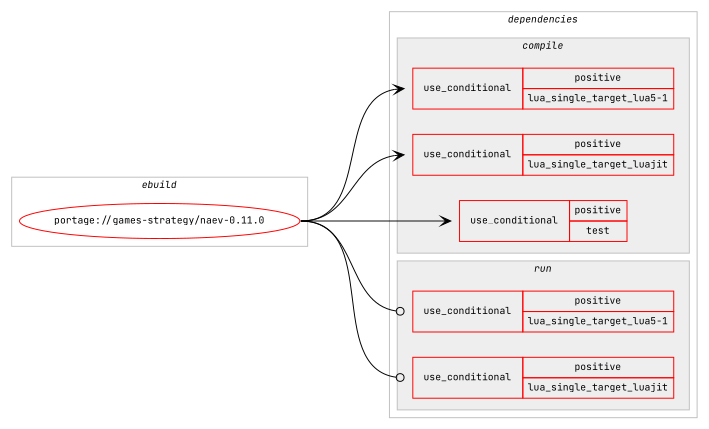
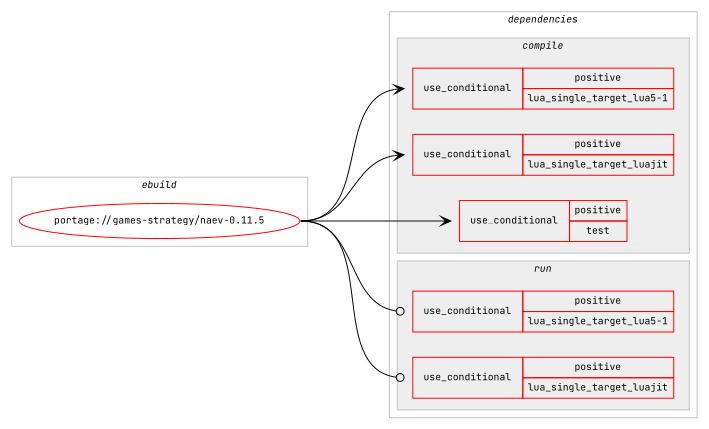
(160, 221) -> (160, 221)
